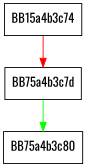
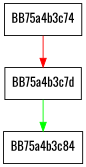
(43, 20) -> (43, 20)
(43, 148) -> (43, 148)
